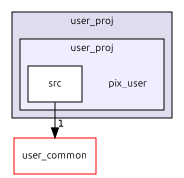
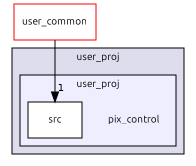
(128, 84) -> (134, 120)
(55, 115) -> (55, 66)
